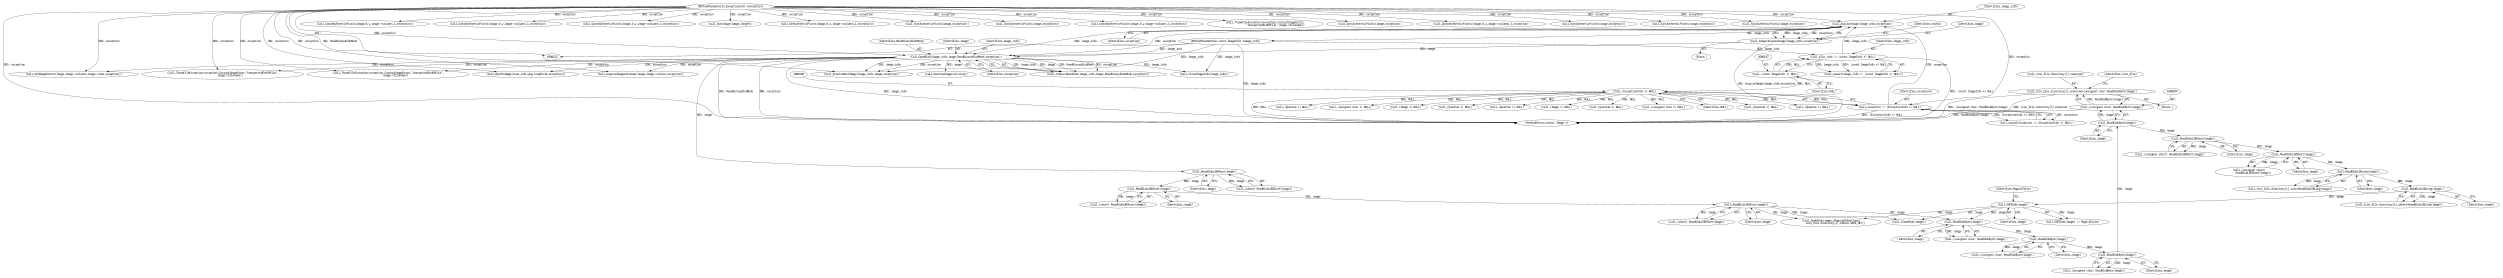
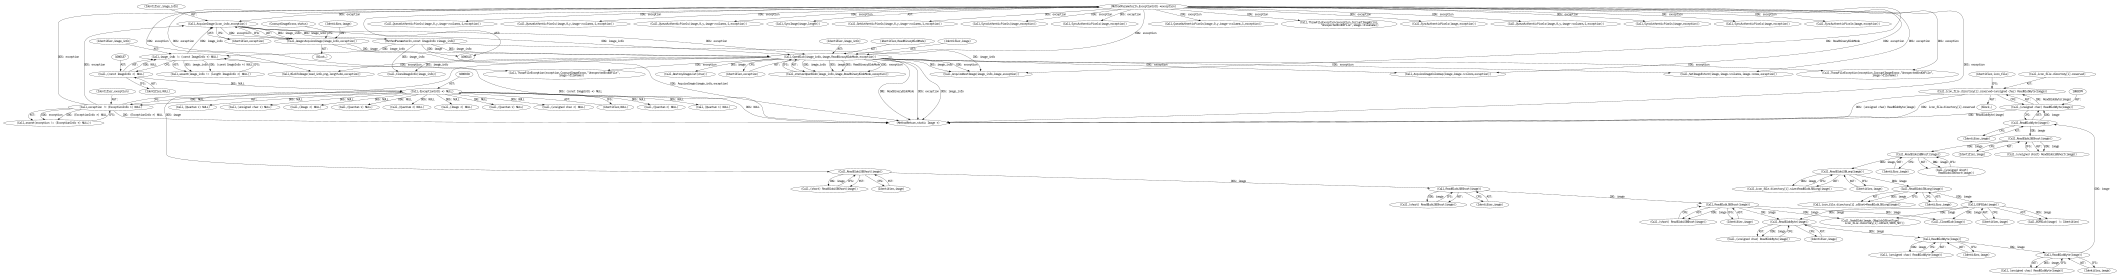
(1570, 10) -> (526, 9)
(741, 15) -> (911, 15)
(1862, 24) -> (217, 24)
(1927, 24) -> (288, 24)
(951, 49) -> (435, 49)
(1843, 57) -> (185, 57)
(1864, 74) -> (210, 74)
(1258, 116) -> none
(2013, 189) -> none
(2072, 222) -> (2053, 222)
